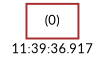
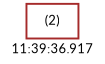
(52, 21) -> (52, 21)
